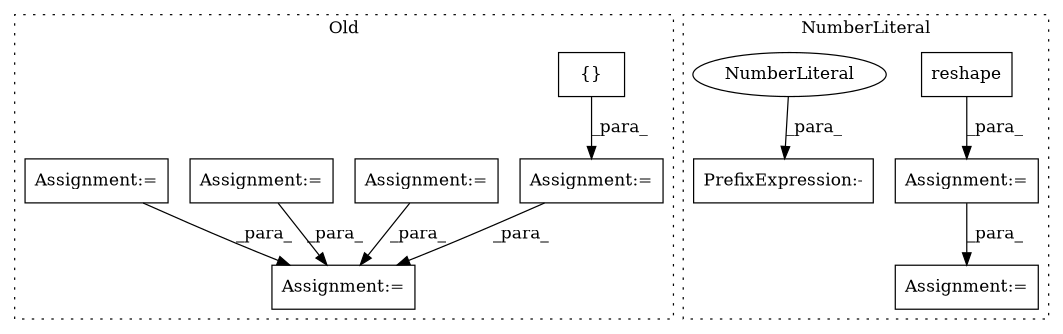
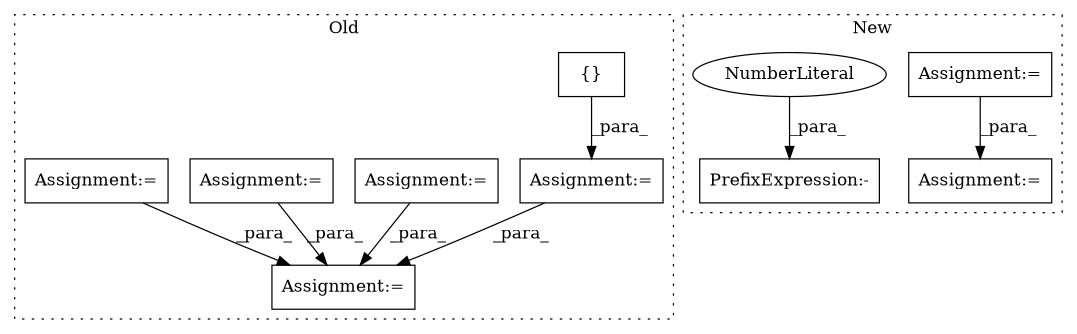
(866, 29) -> (873, 29)
(967, 75) -> none
